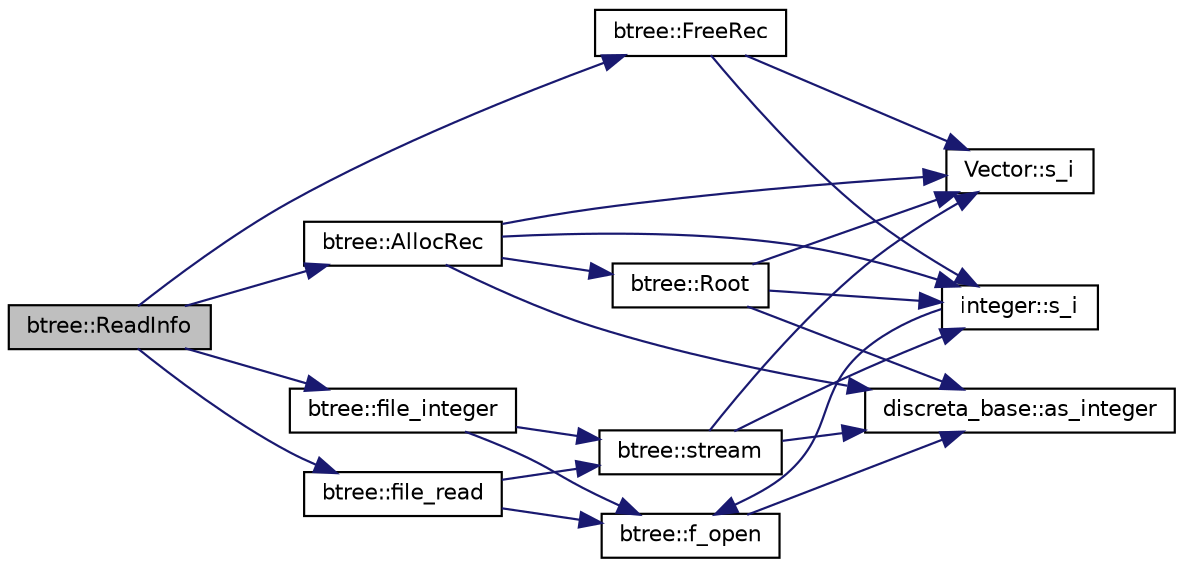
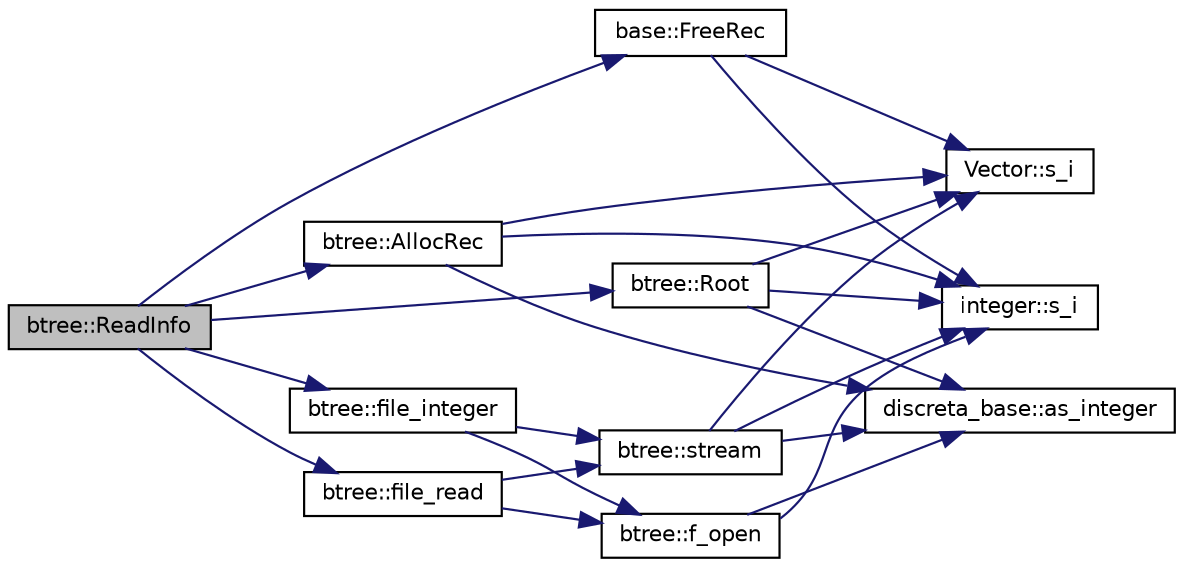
(691, 33) -> (691, 33)
(546, 264) -> (401, 306)
(827, 406) -> (849, 404)
